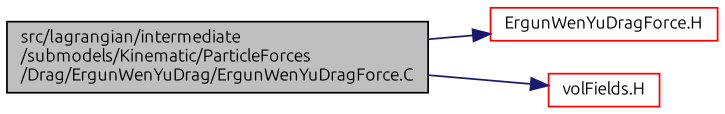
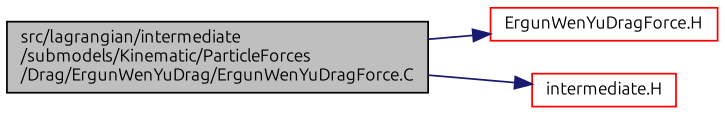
(604, 90) -> (604, 90)
